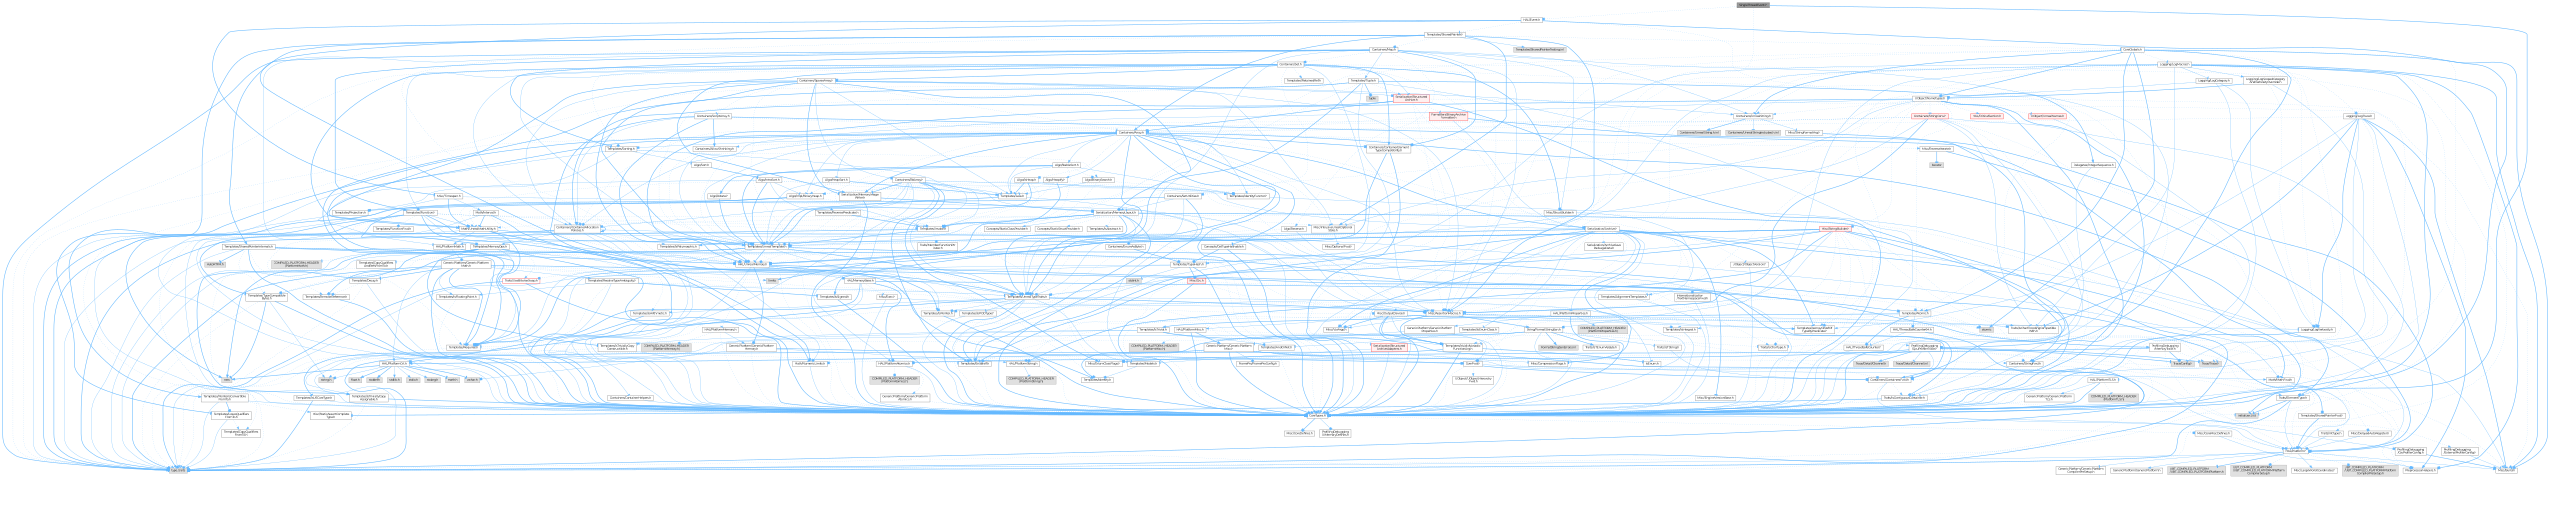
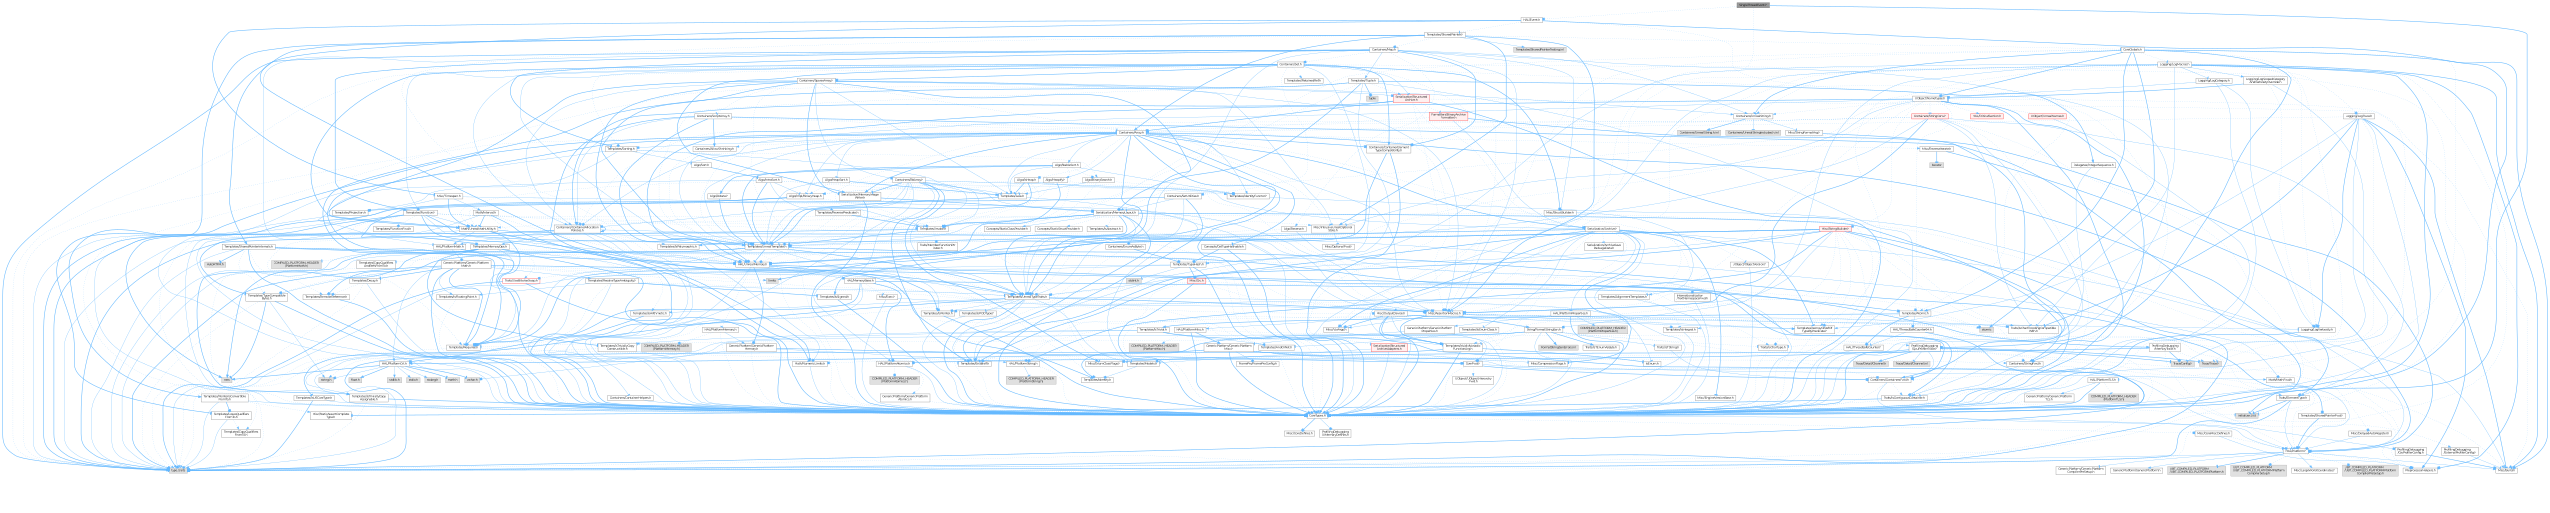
(1988, 107) -> (2015, 110)
(1969, 268) -> none
(1170, 355) -> (1187, 356)
(375, 380) -> none
(2331, 434) -> none
